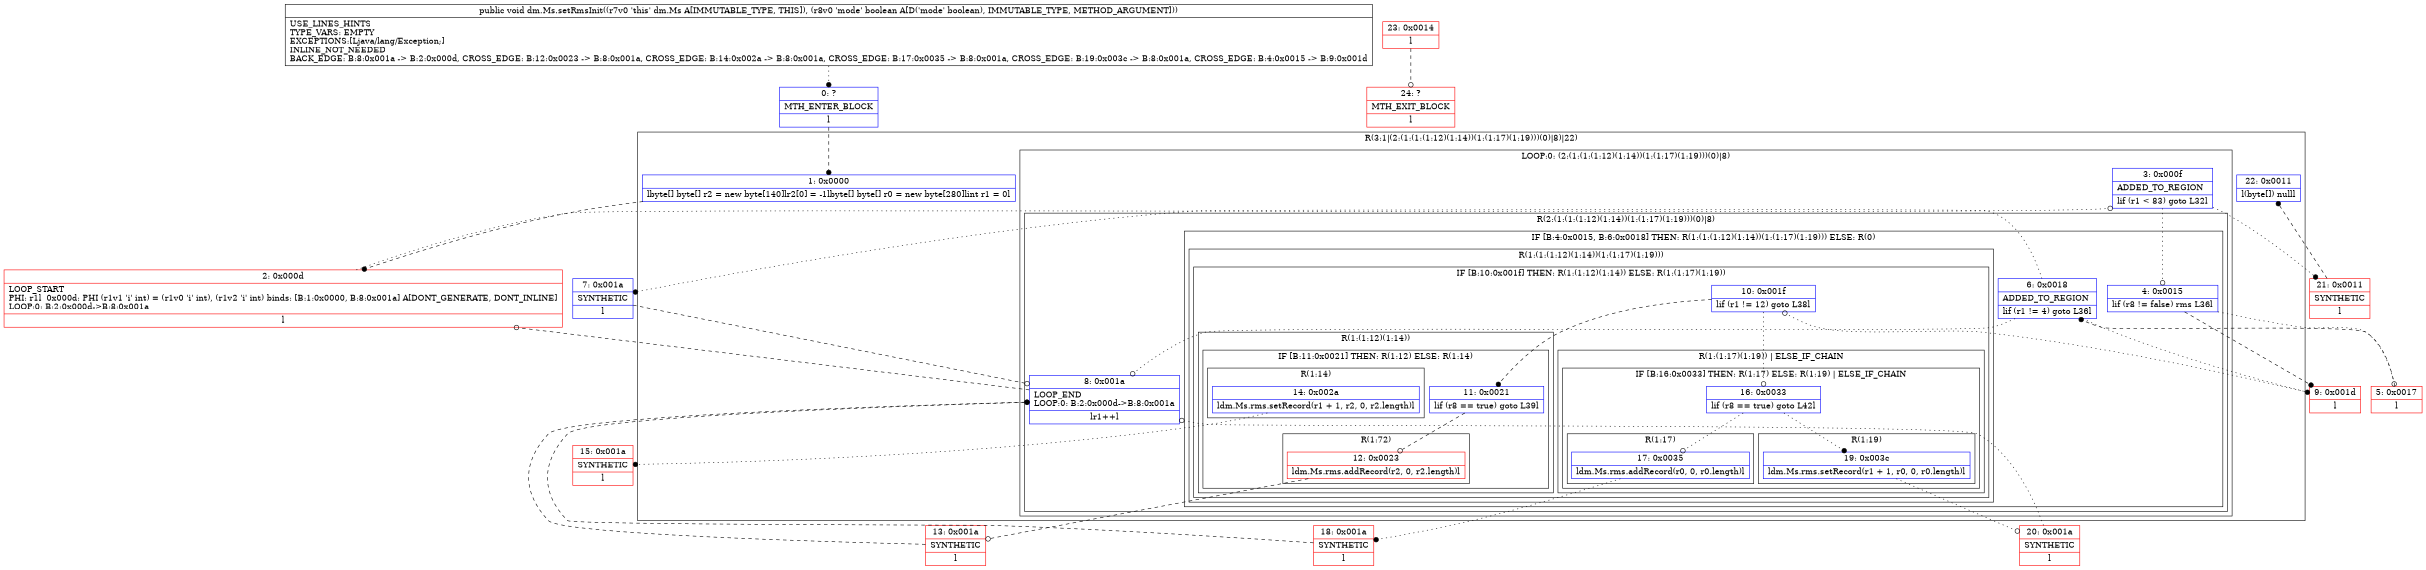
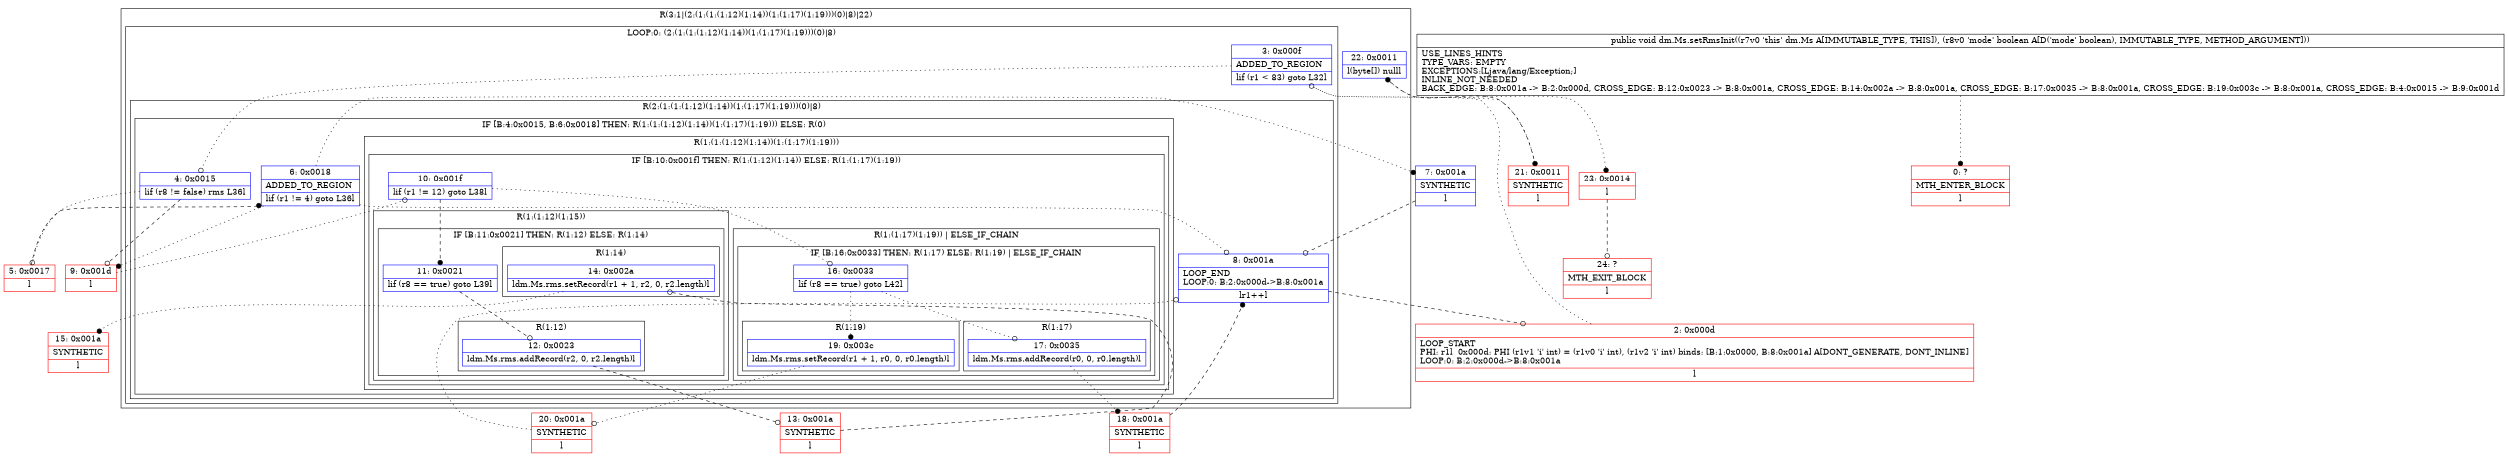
none -> (1515, 96)
(829, 107) -> (1960, 186)
(829, 188) -> none
(1376, 339) -> (551, 217)
(2247, 348) -> (145, 231)
(549, 434) -> (1118, 315)
(1376, 440) -> (551, 328)
(1376, 465) -> (551, 353)
